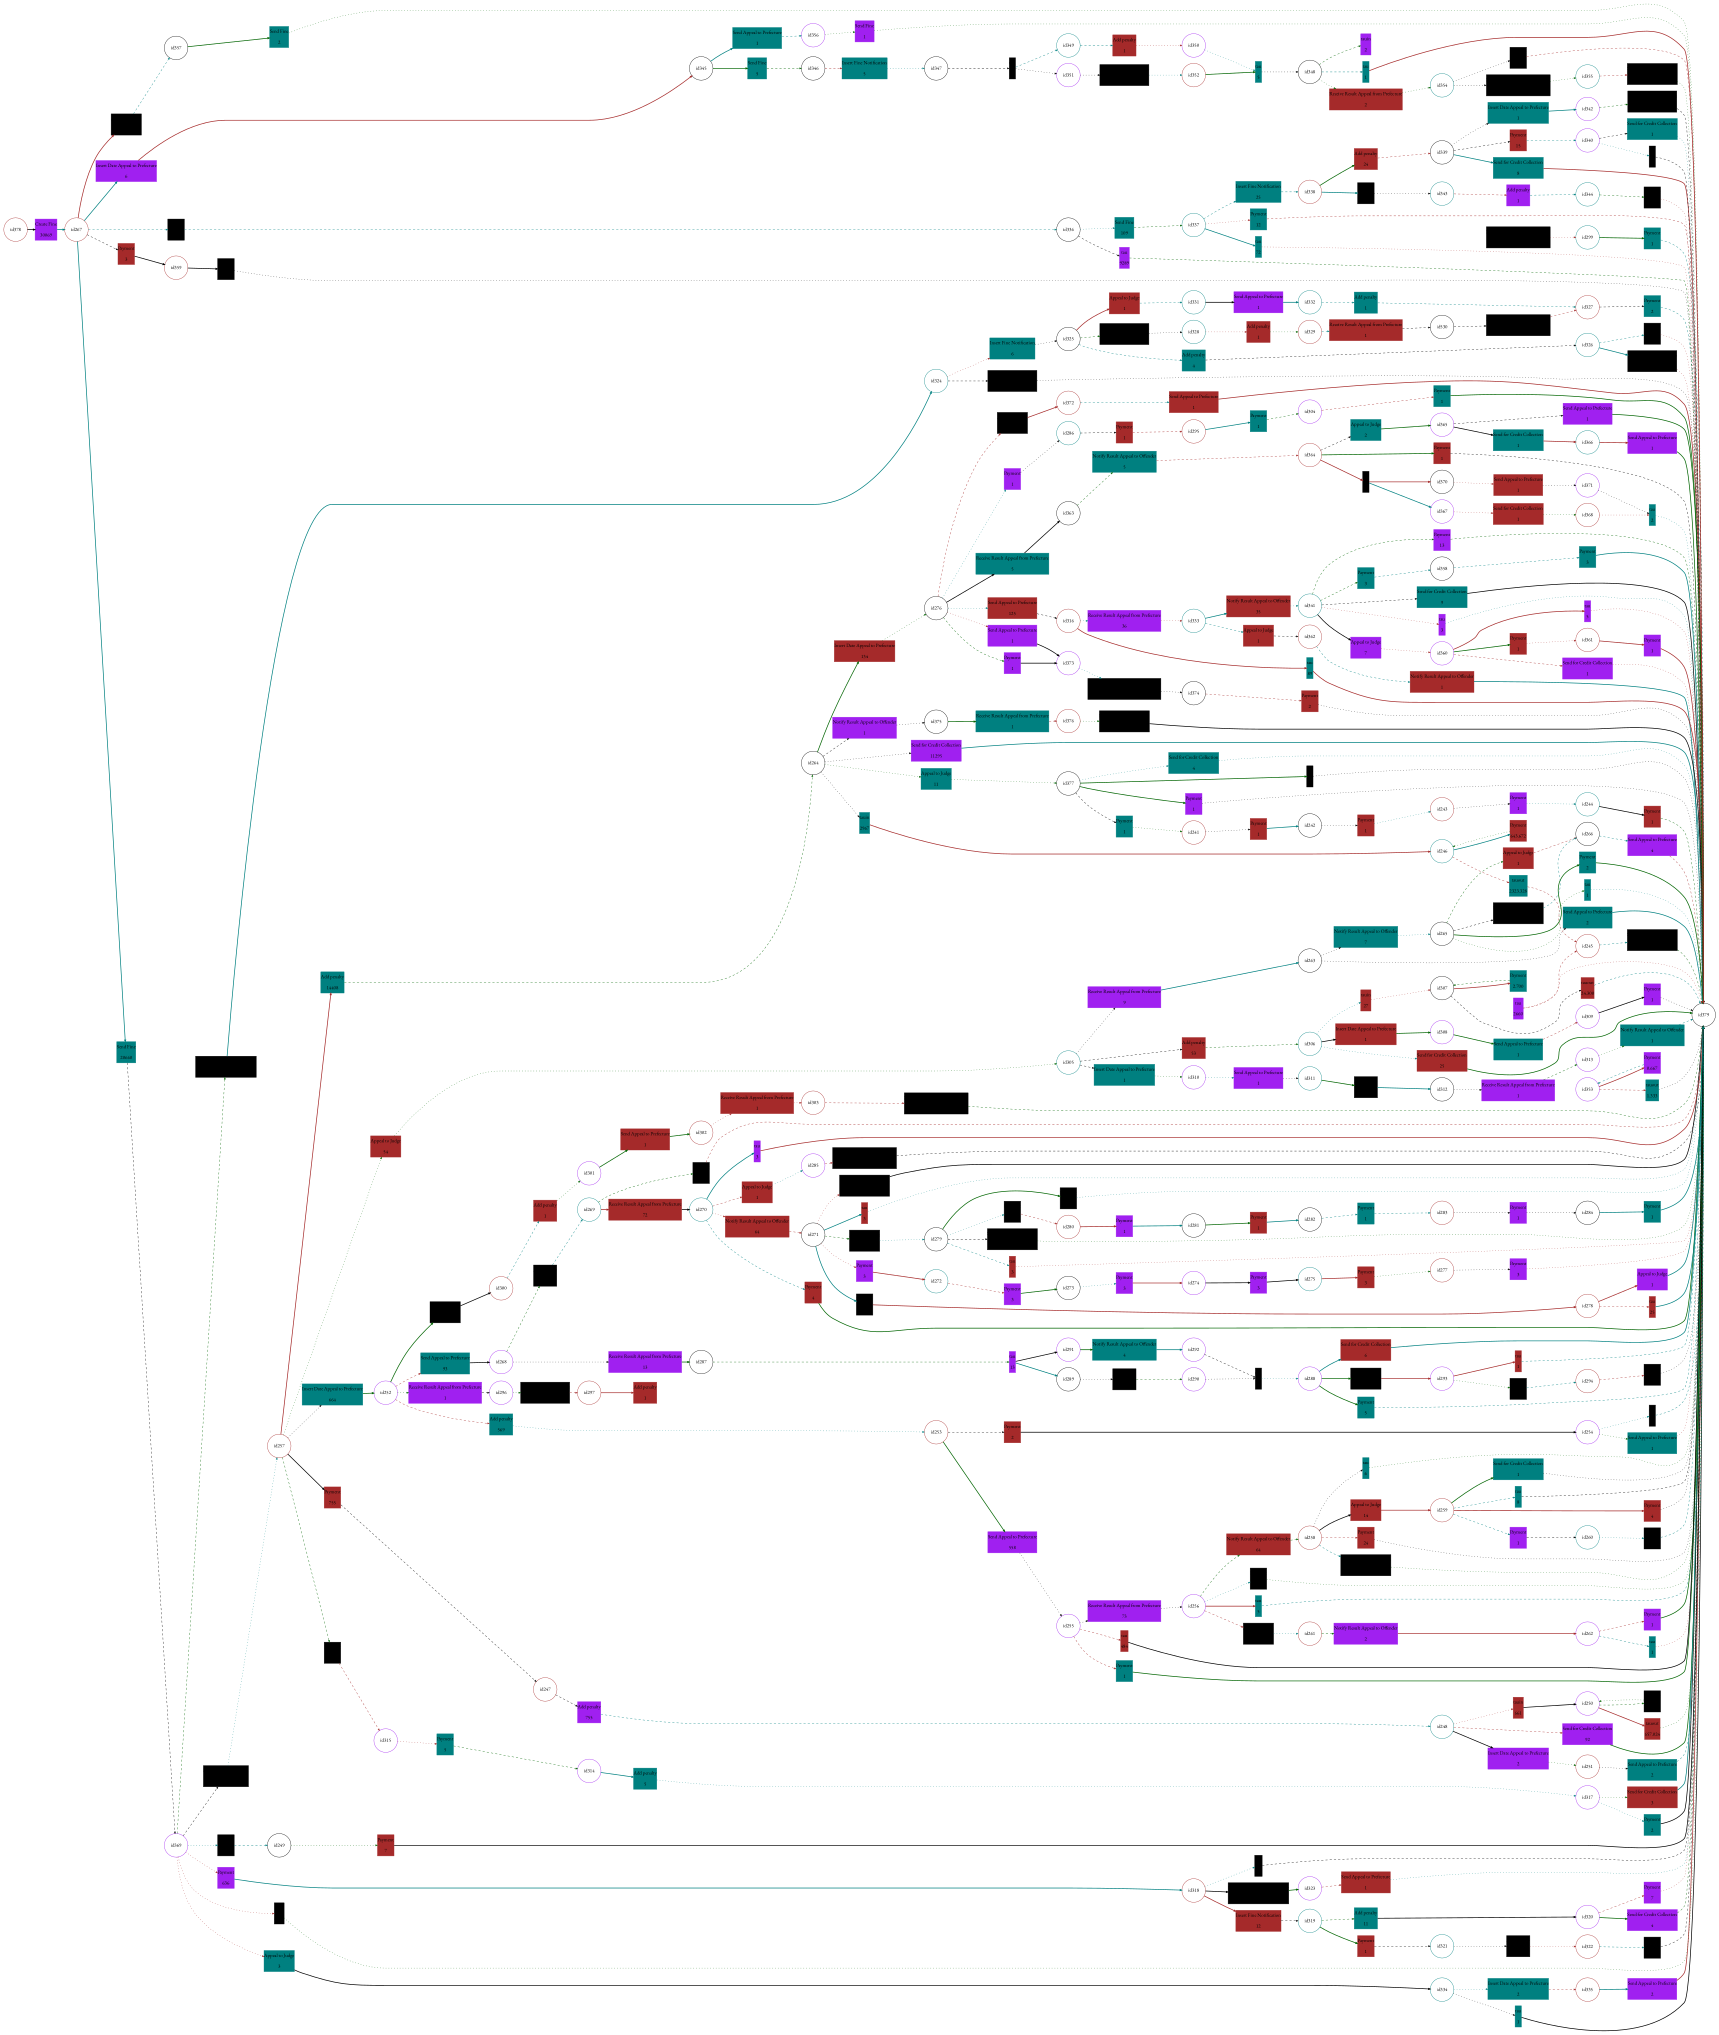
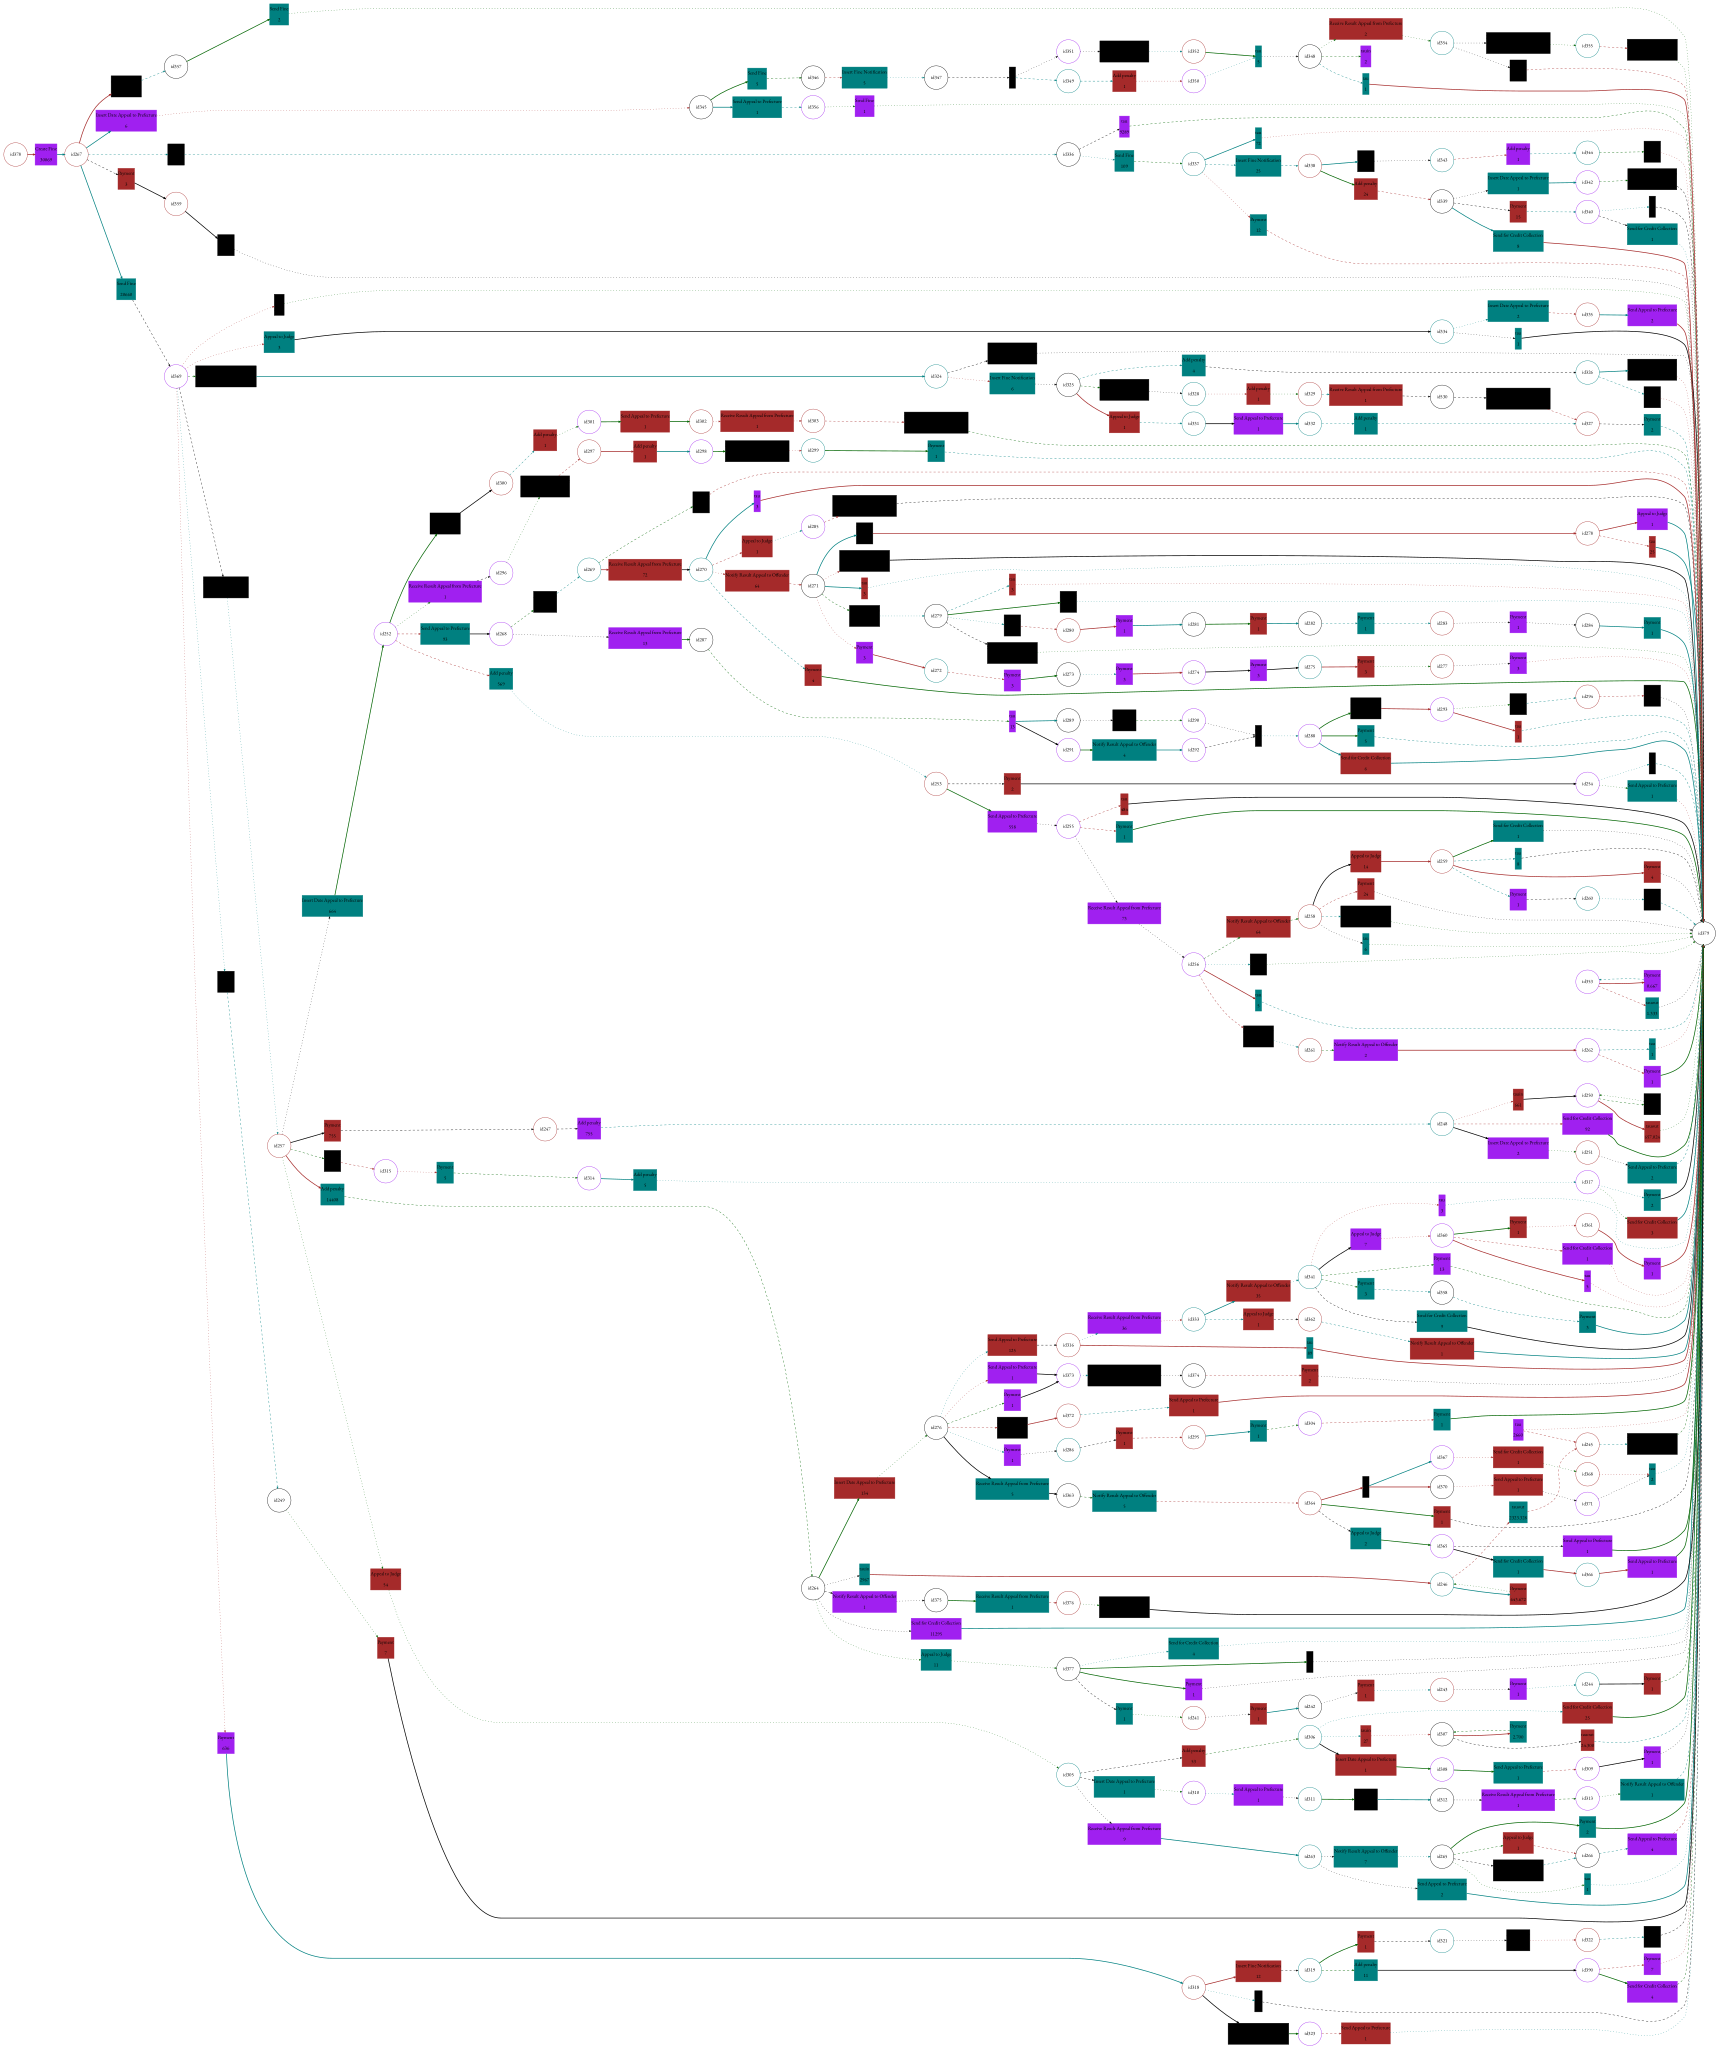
(414, 120) -> (422, 110)
(30, 230) -> (30, 155)
none -> (701, 452)
(1310, 961) -> (1310, 1857)
(1588, 1917) -> (1588, 1970)
